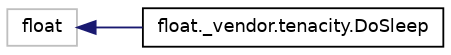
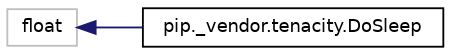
(293, 27) -> (293, 27)
